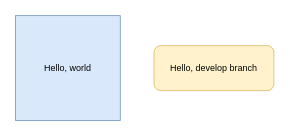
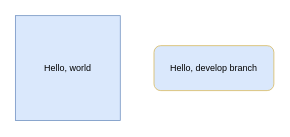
(214, 68) -> (214, 68)
